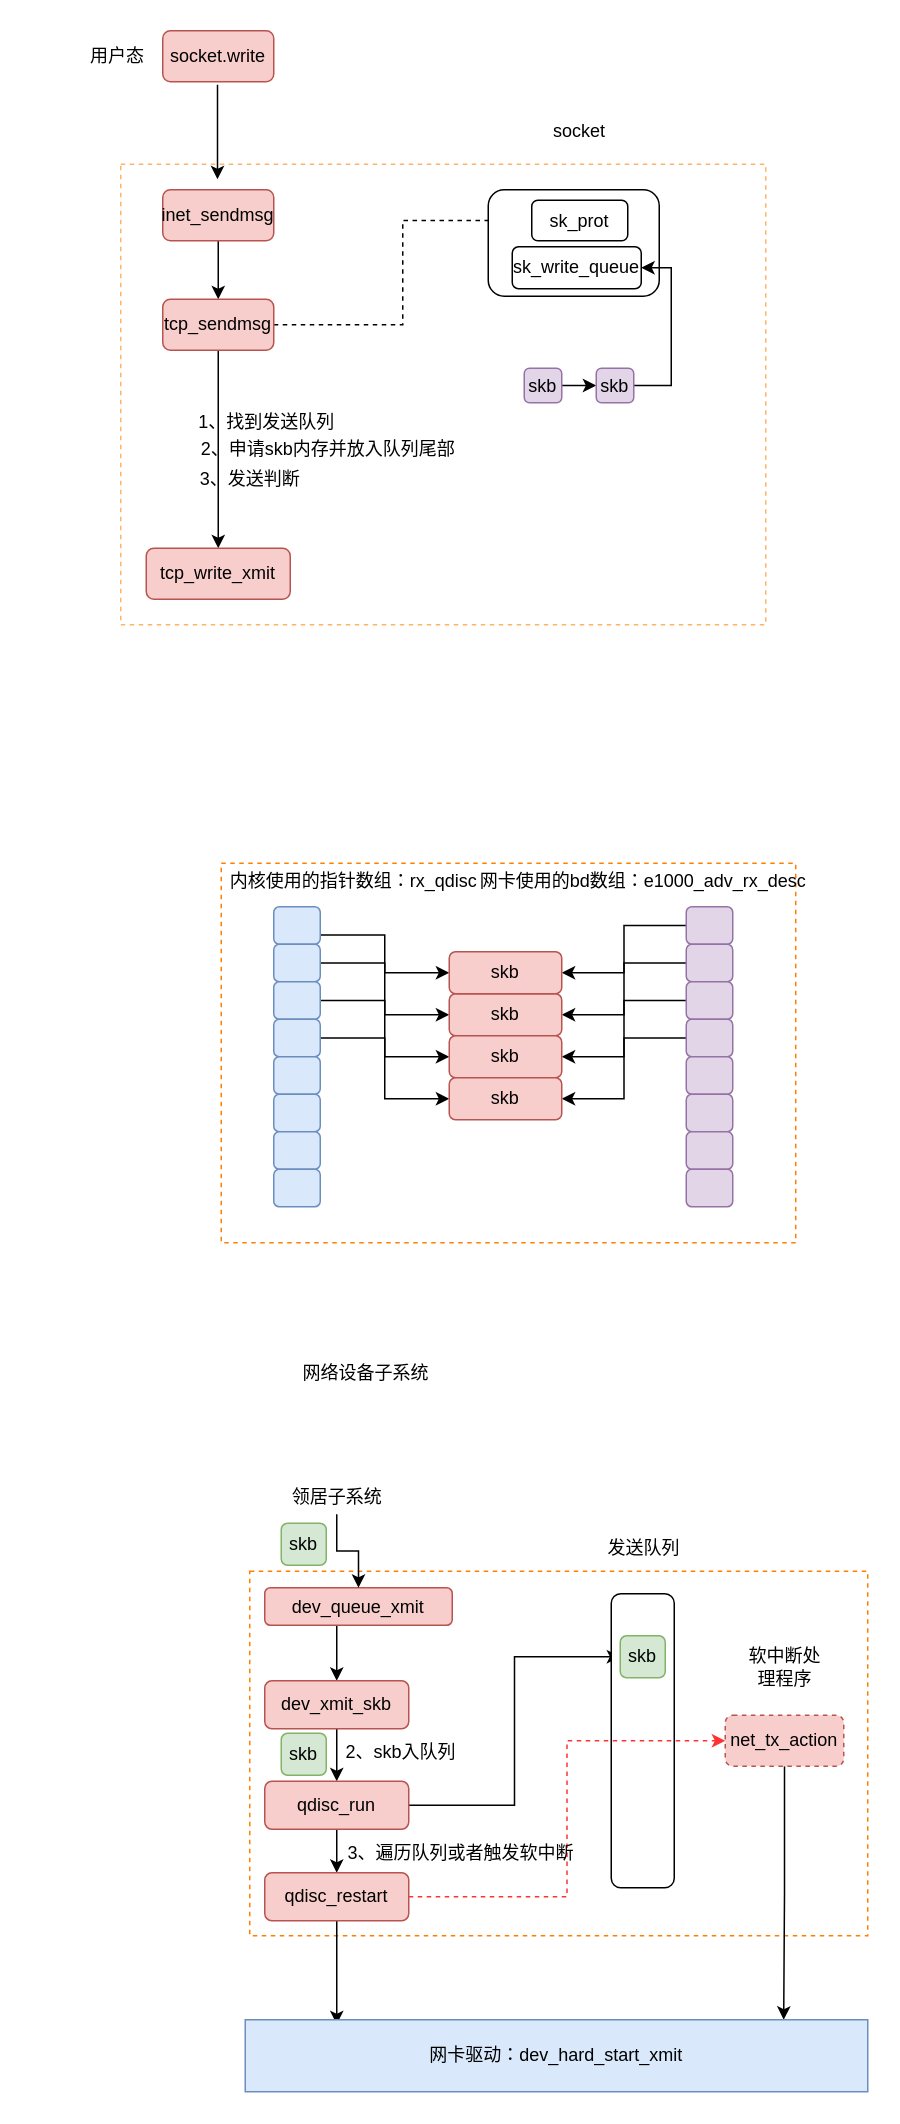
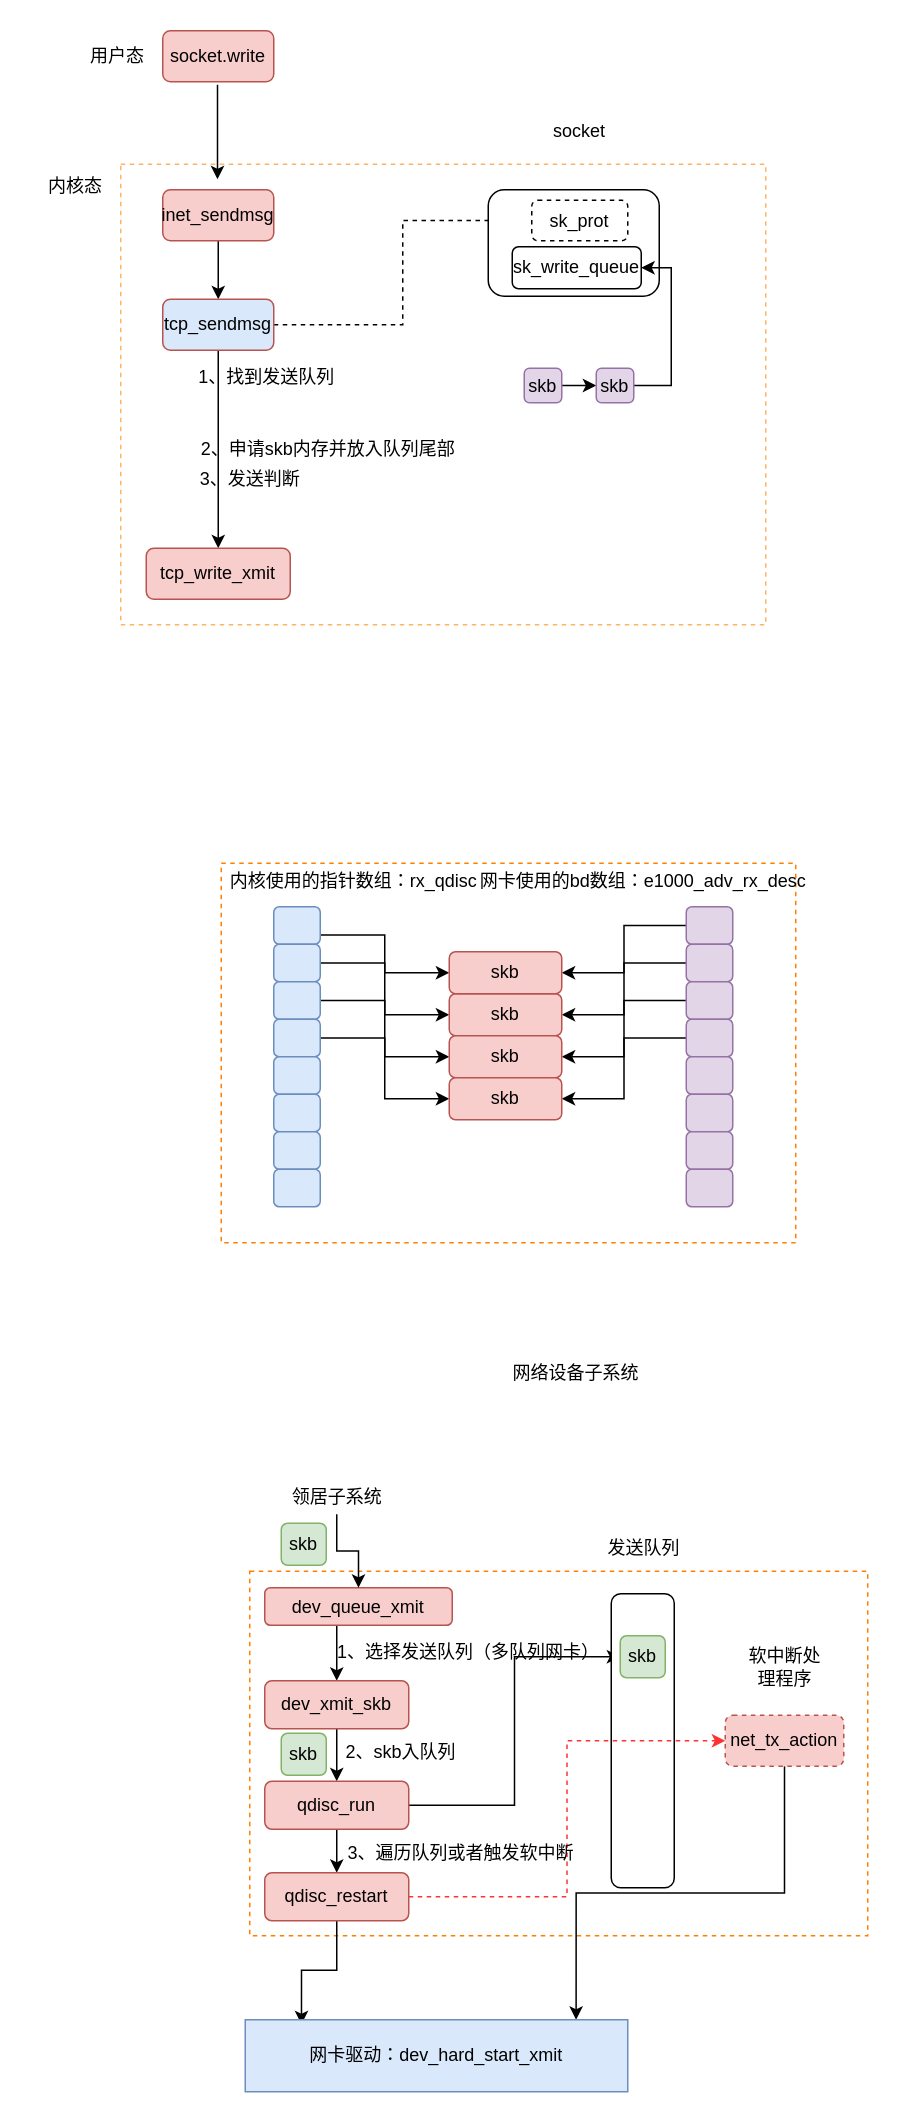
none -> (76, 187)
(580, 221) -> (580, 221)
(218, 325) -> (218, 325)
(267, 422) -> (267, 377)
(364, 1373) -> (574, 1373)
none -> (469, 1652)
(557, 2056) -> (437, 2056)
